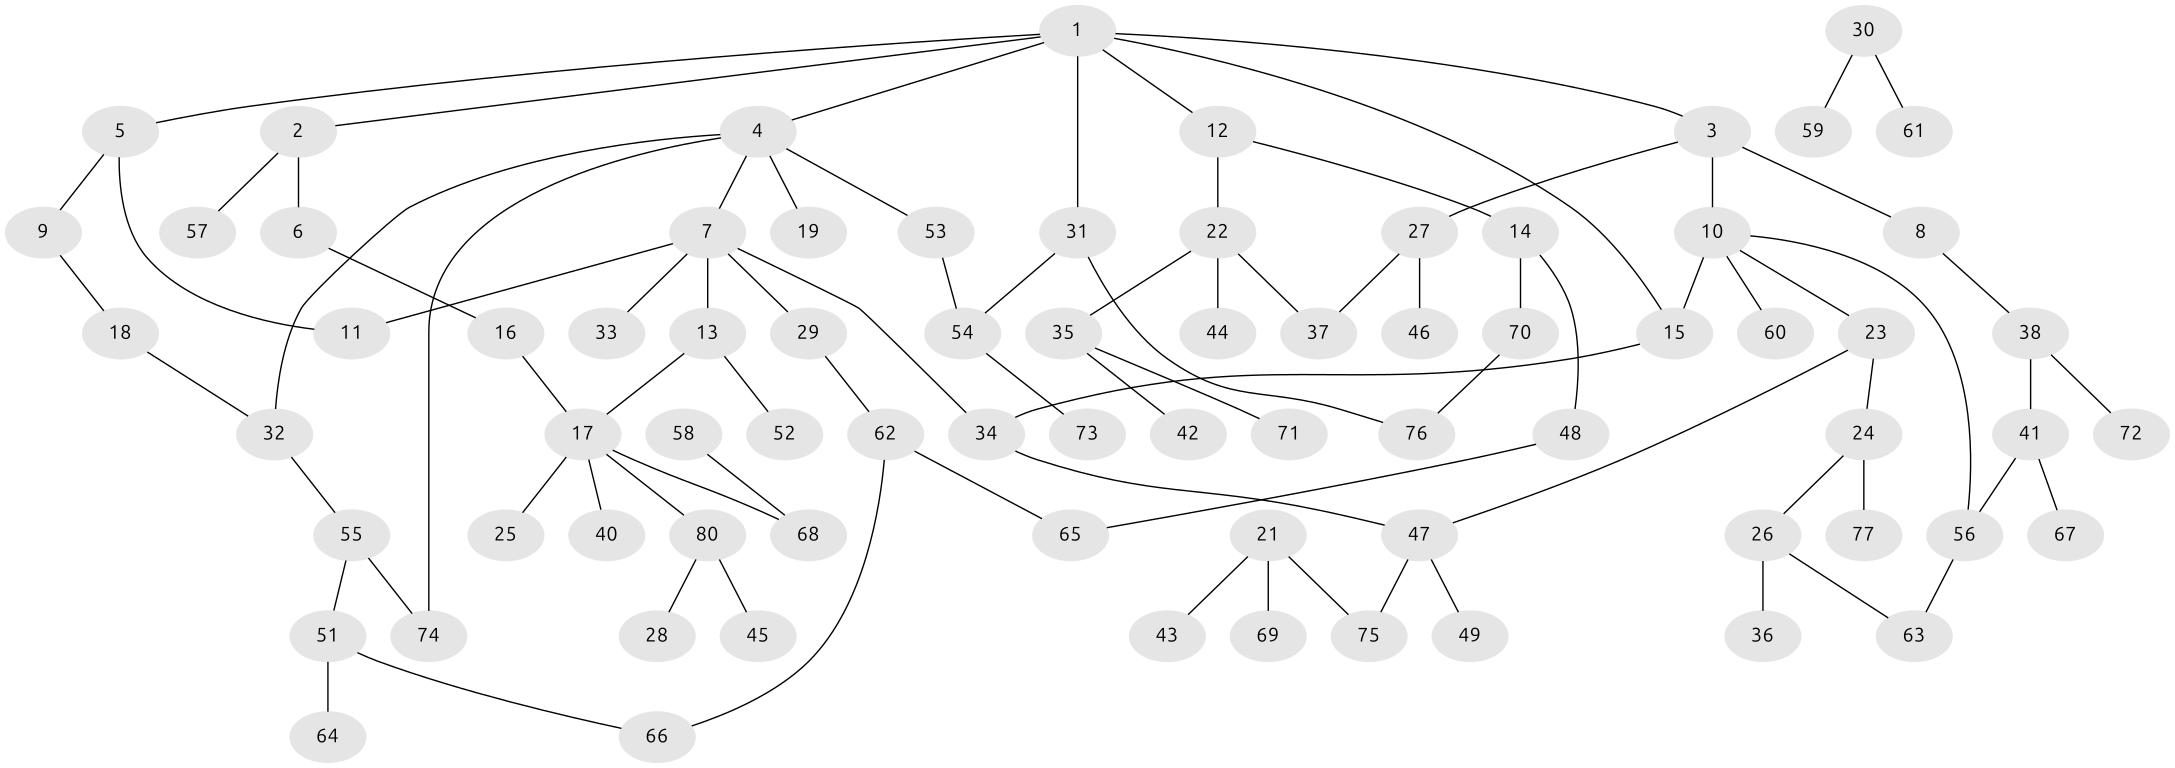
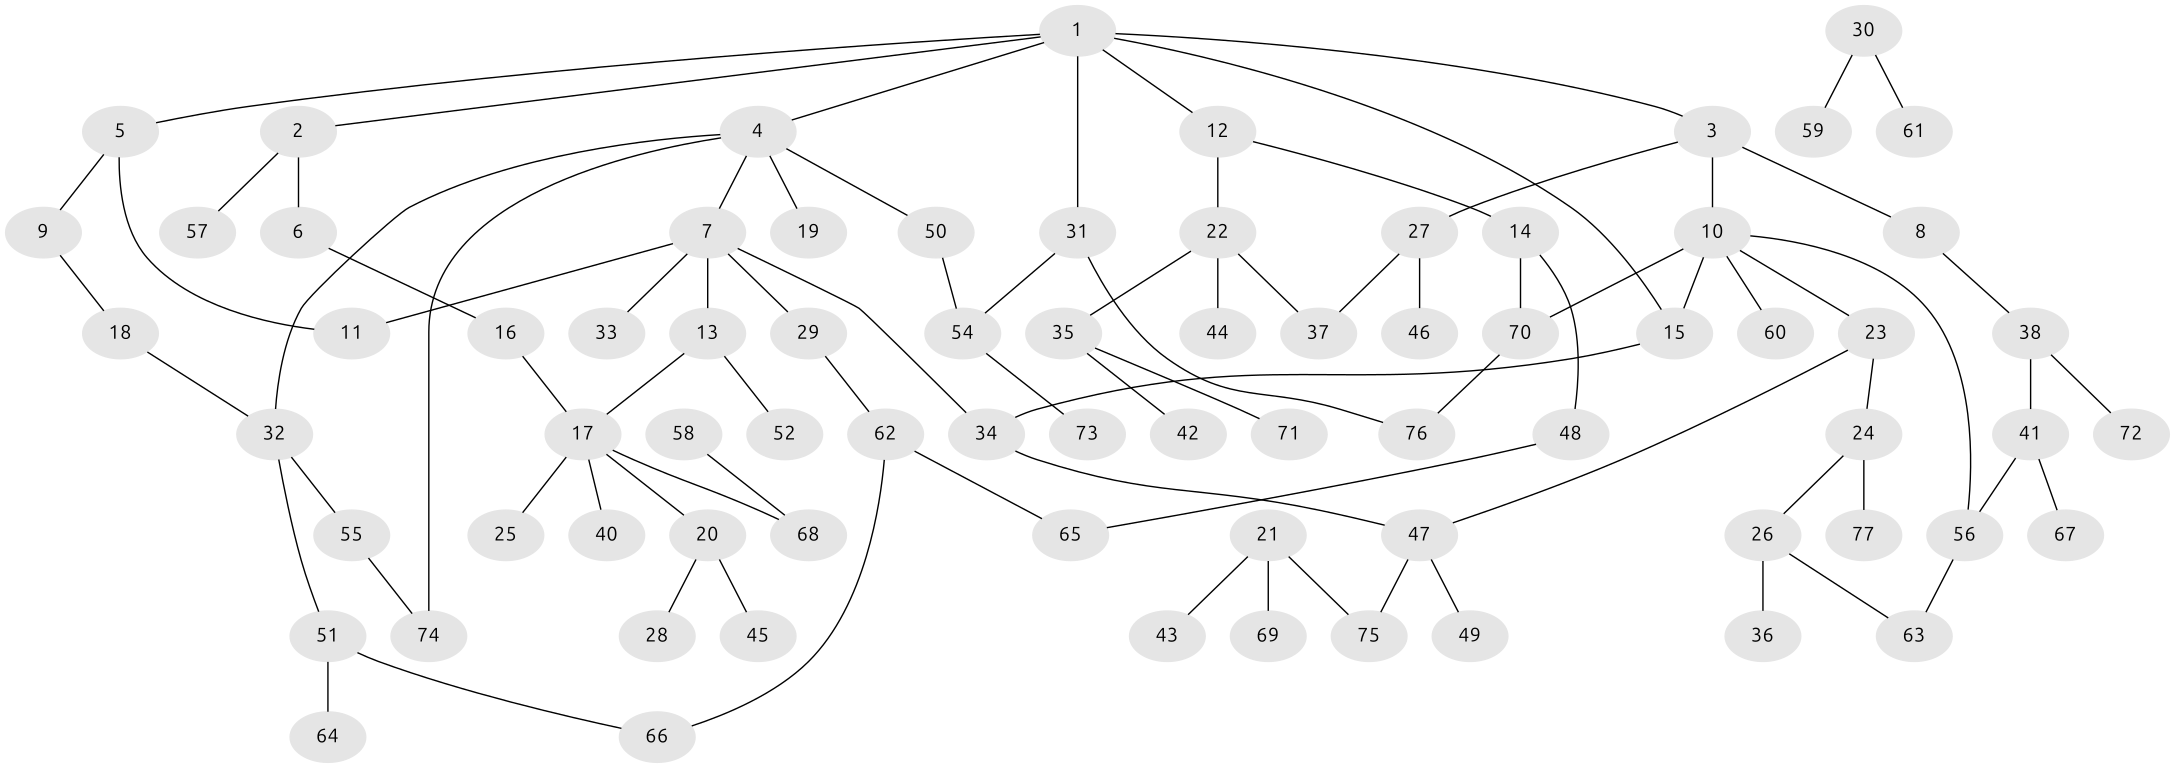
(936, 233) -> (936, 233)
none -> (1617, 283)
(708, 535) -> (708, 535)
(340, 586) -> (295, 537)
